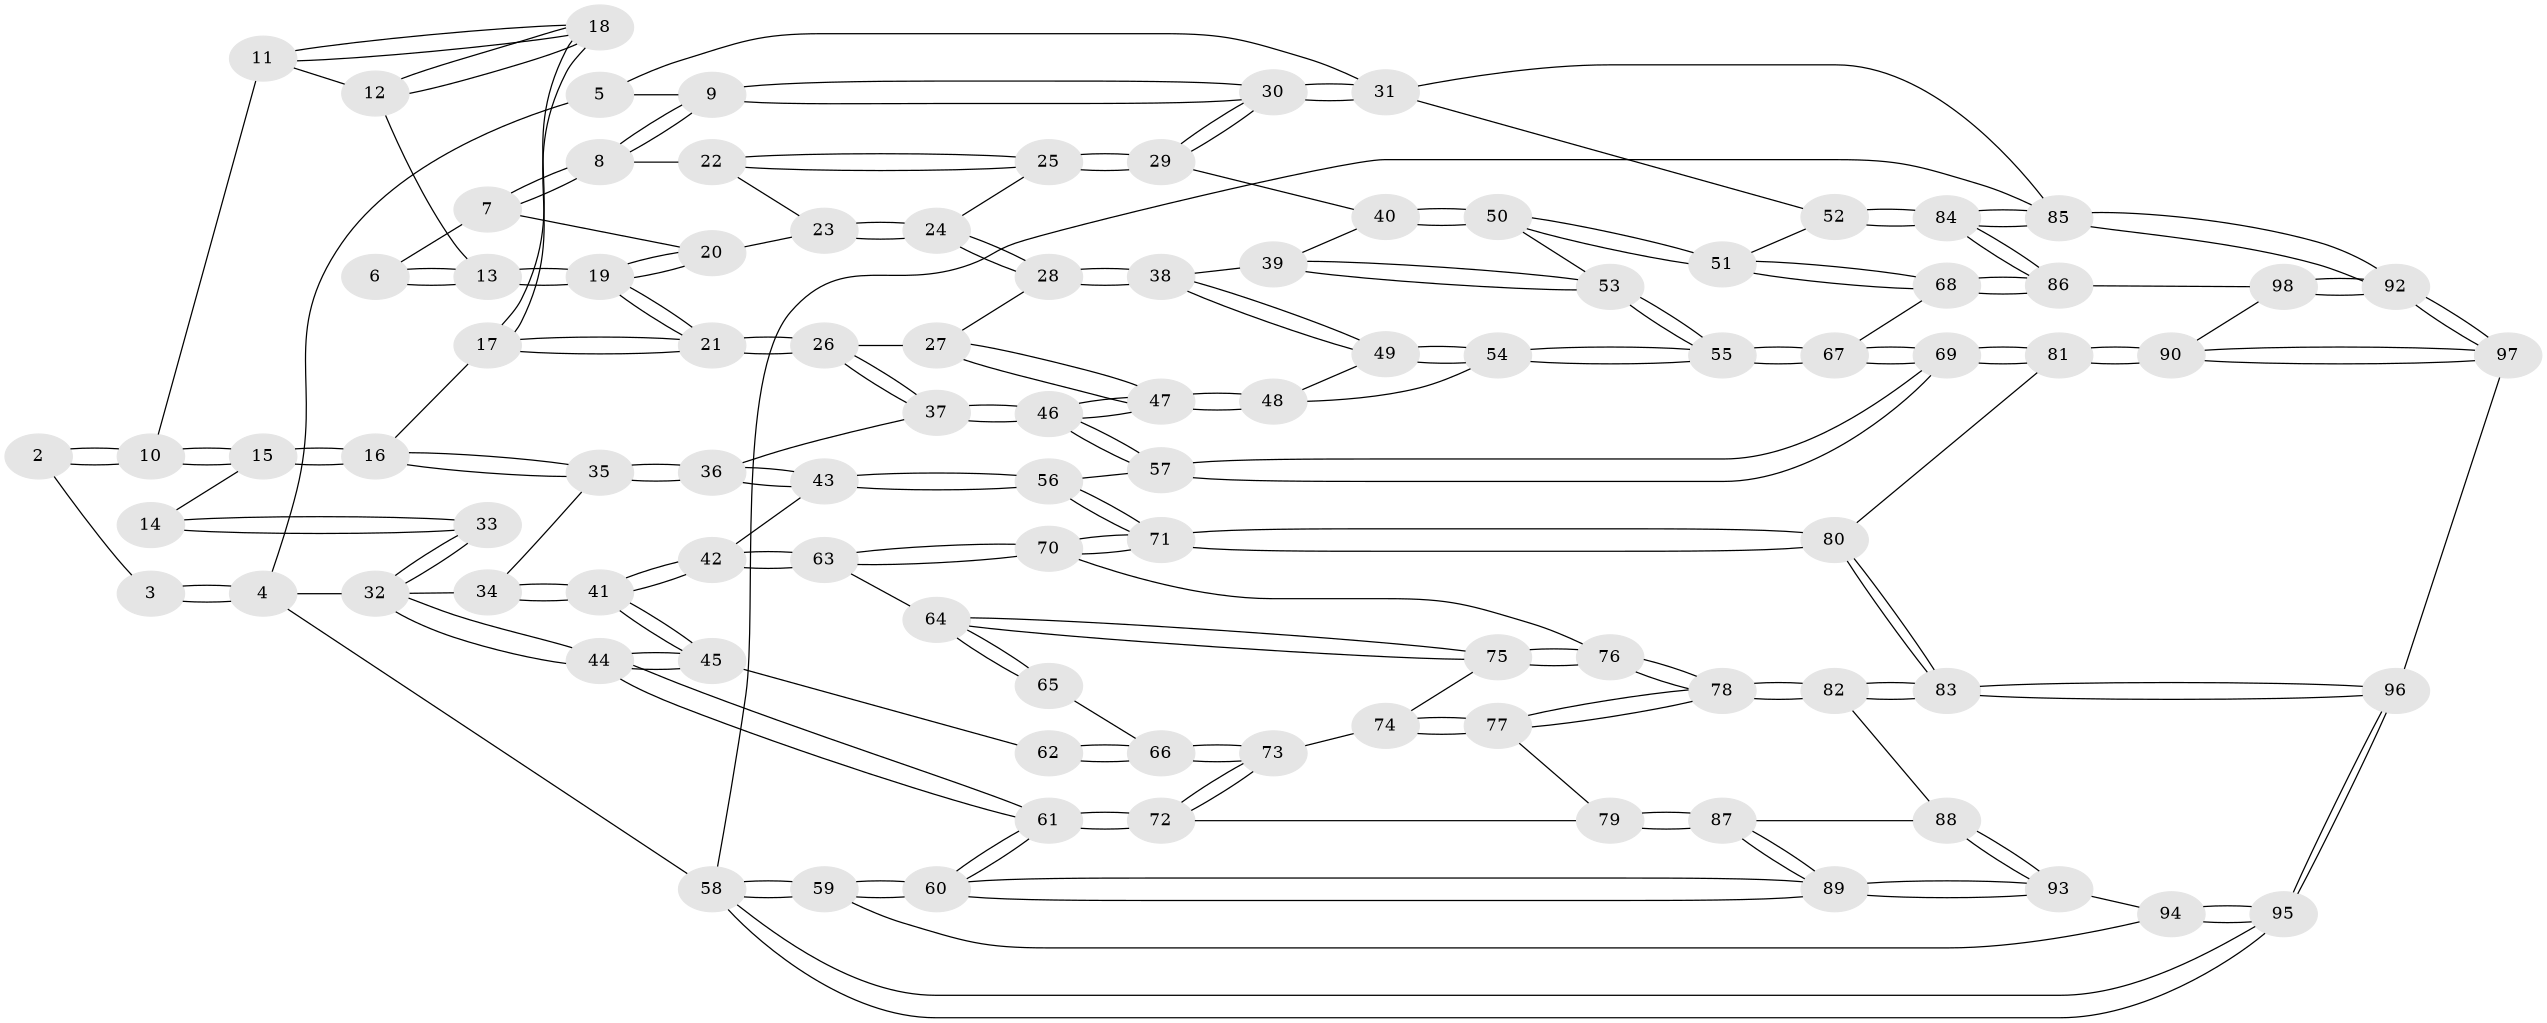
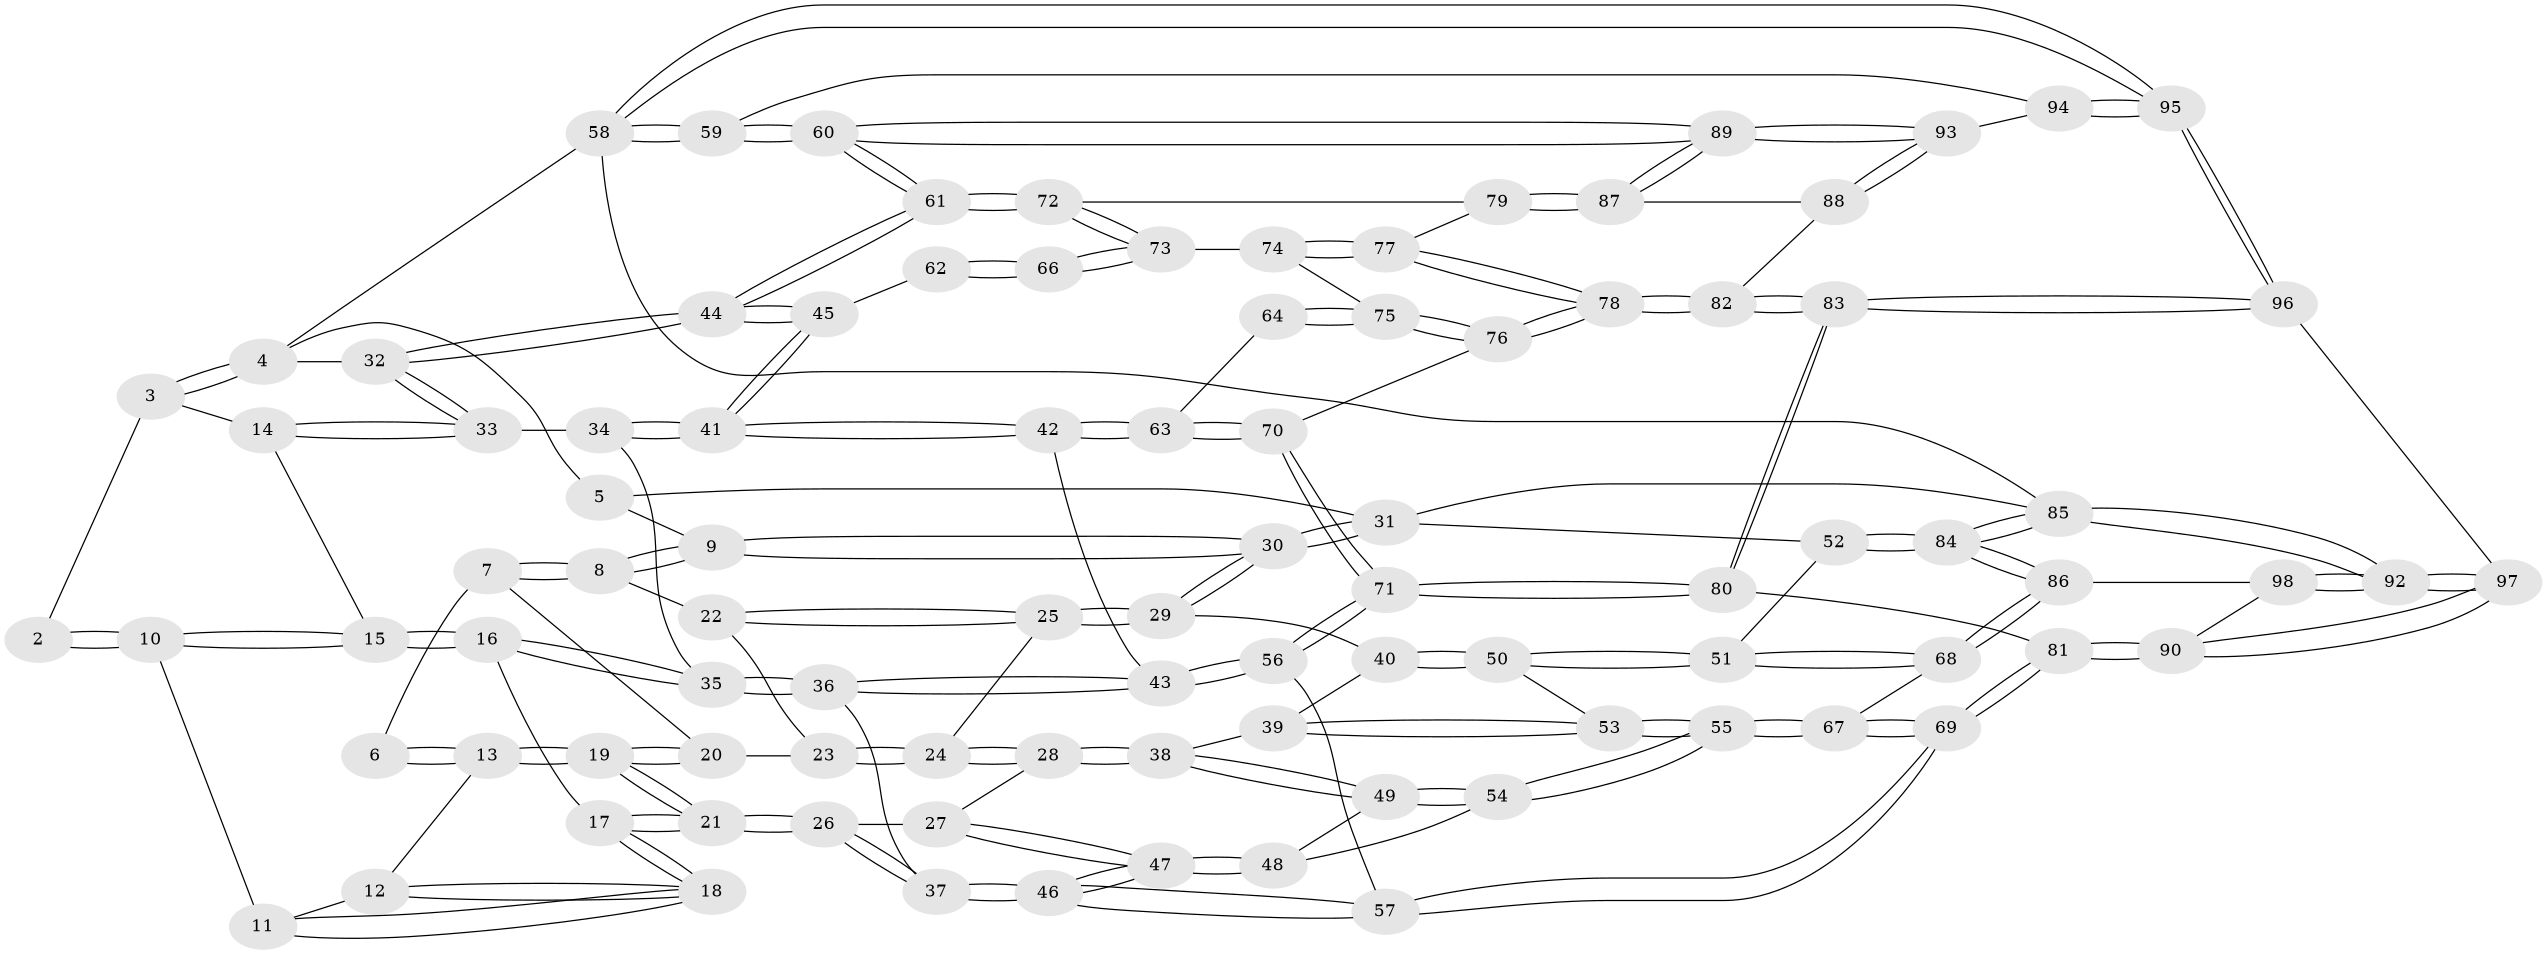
none -> (207, 414)
(432, 593) -> (536, 430)
(1049, 686) -> none
